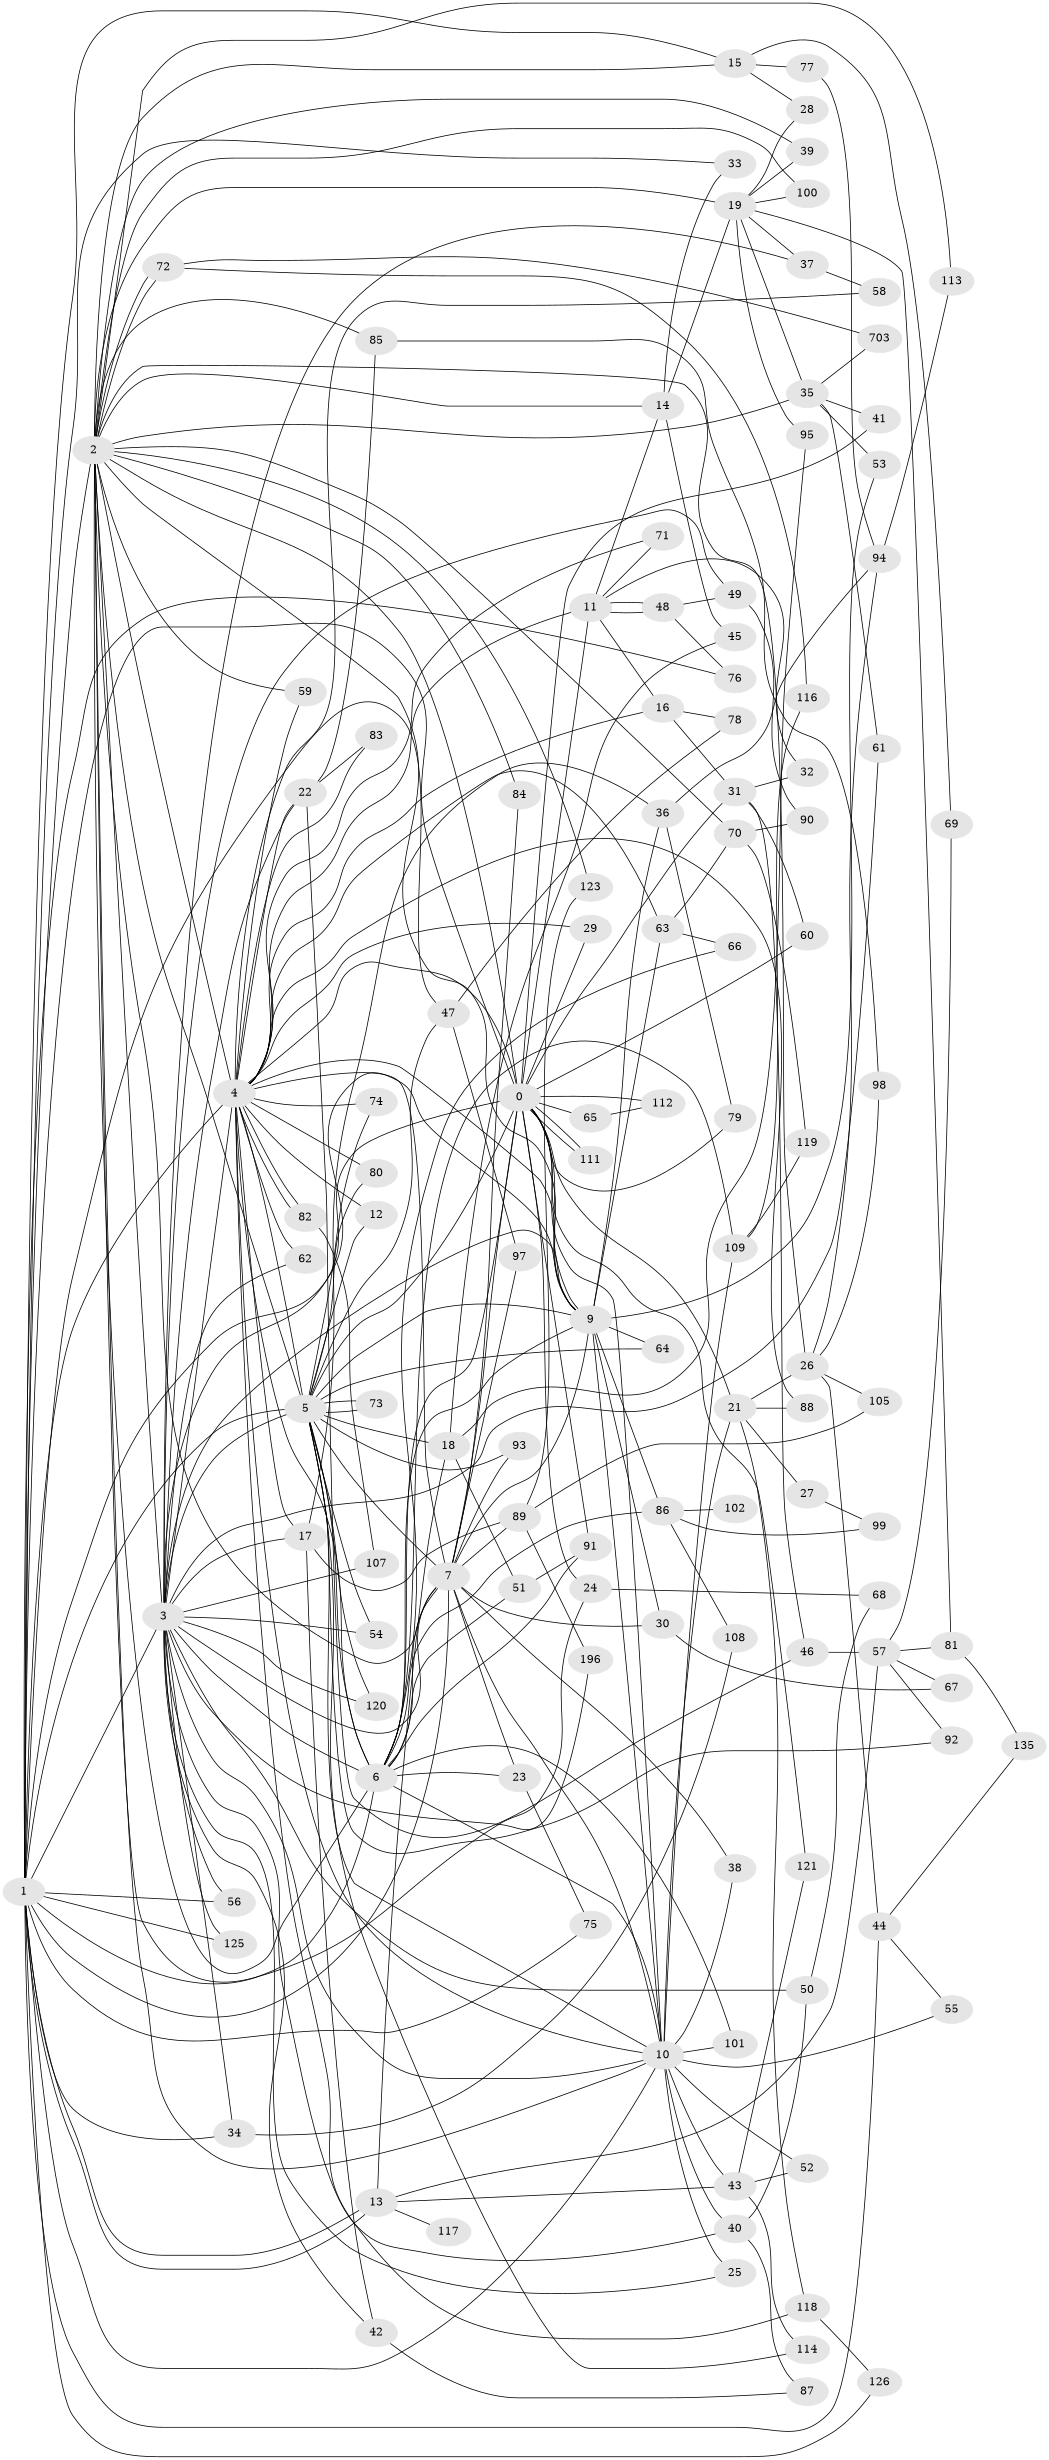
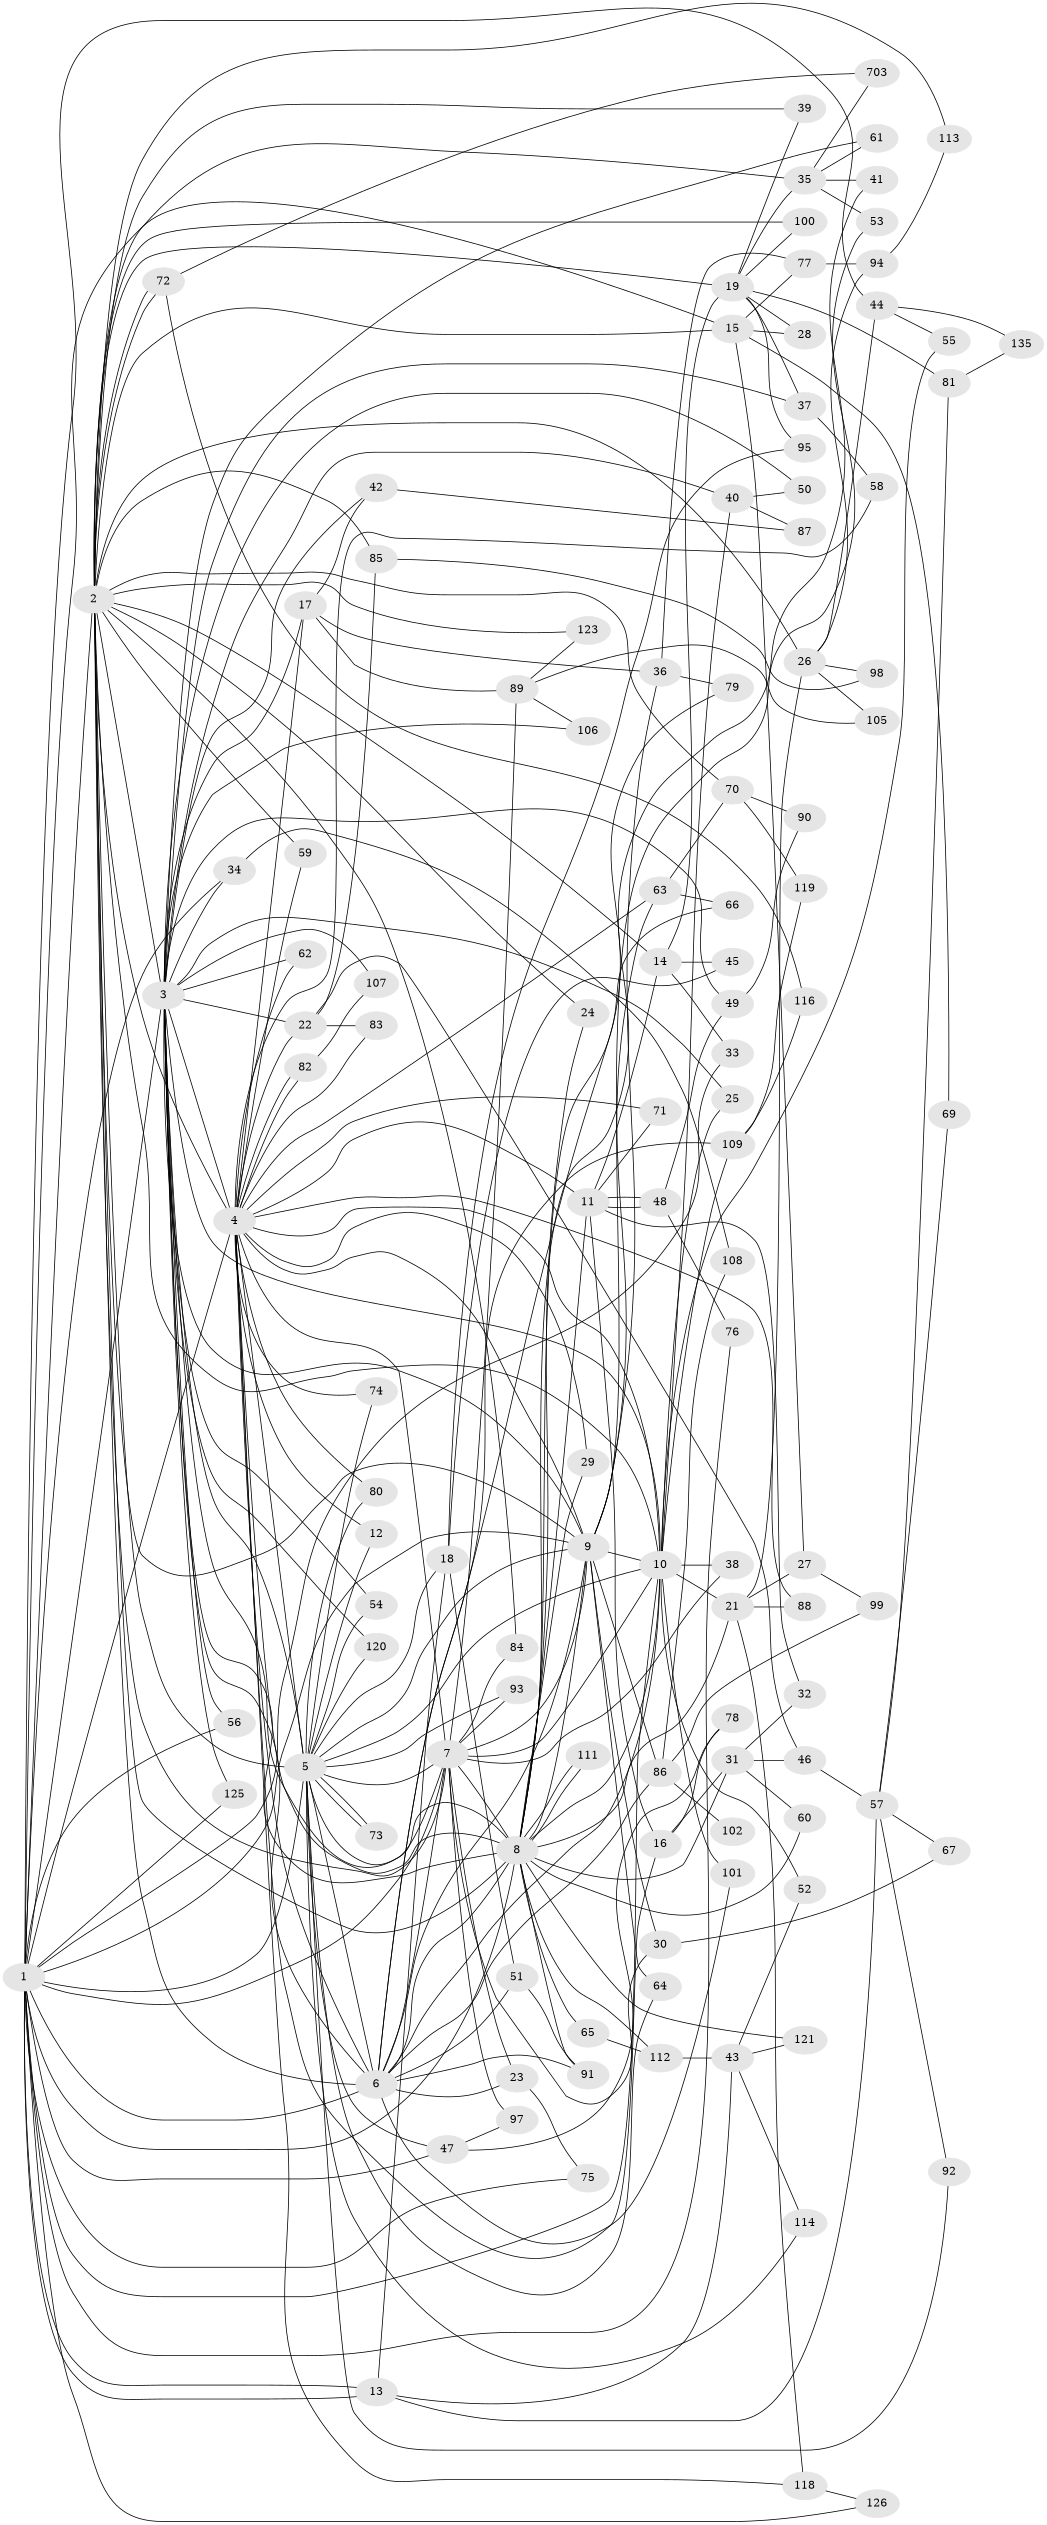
(792, 667) -> (679, 421)
none -> (775, 856)
(520, 1097) -> (517, 1850)
(880, 1596) -> none
(591, 1660) -> (588, 731)
(692, 2124) -> (697, 2058)
(449, 2232) -> none
